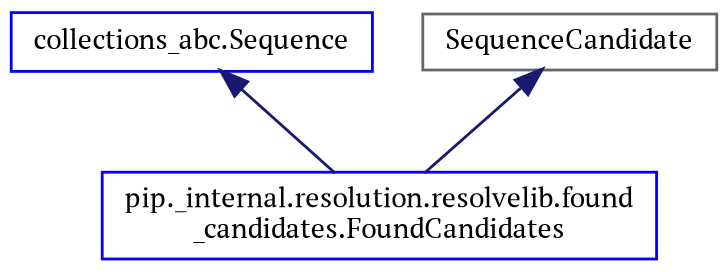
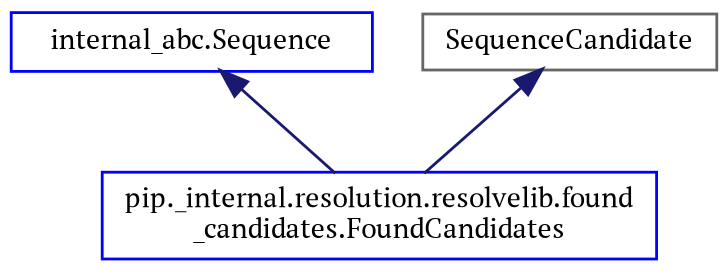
(192, 42) -> (192, 42)
